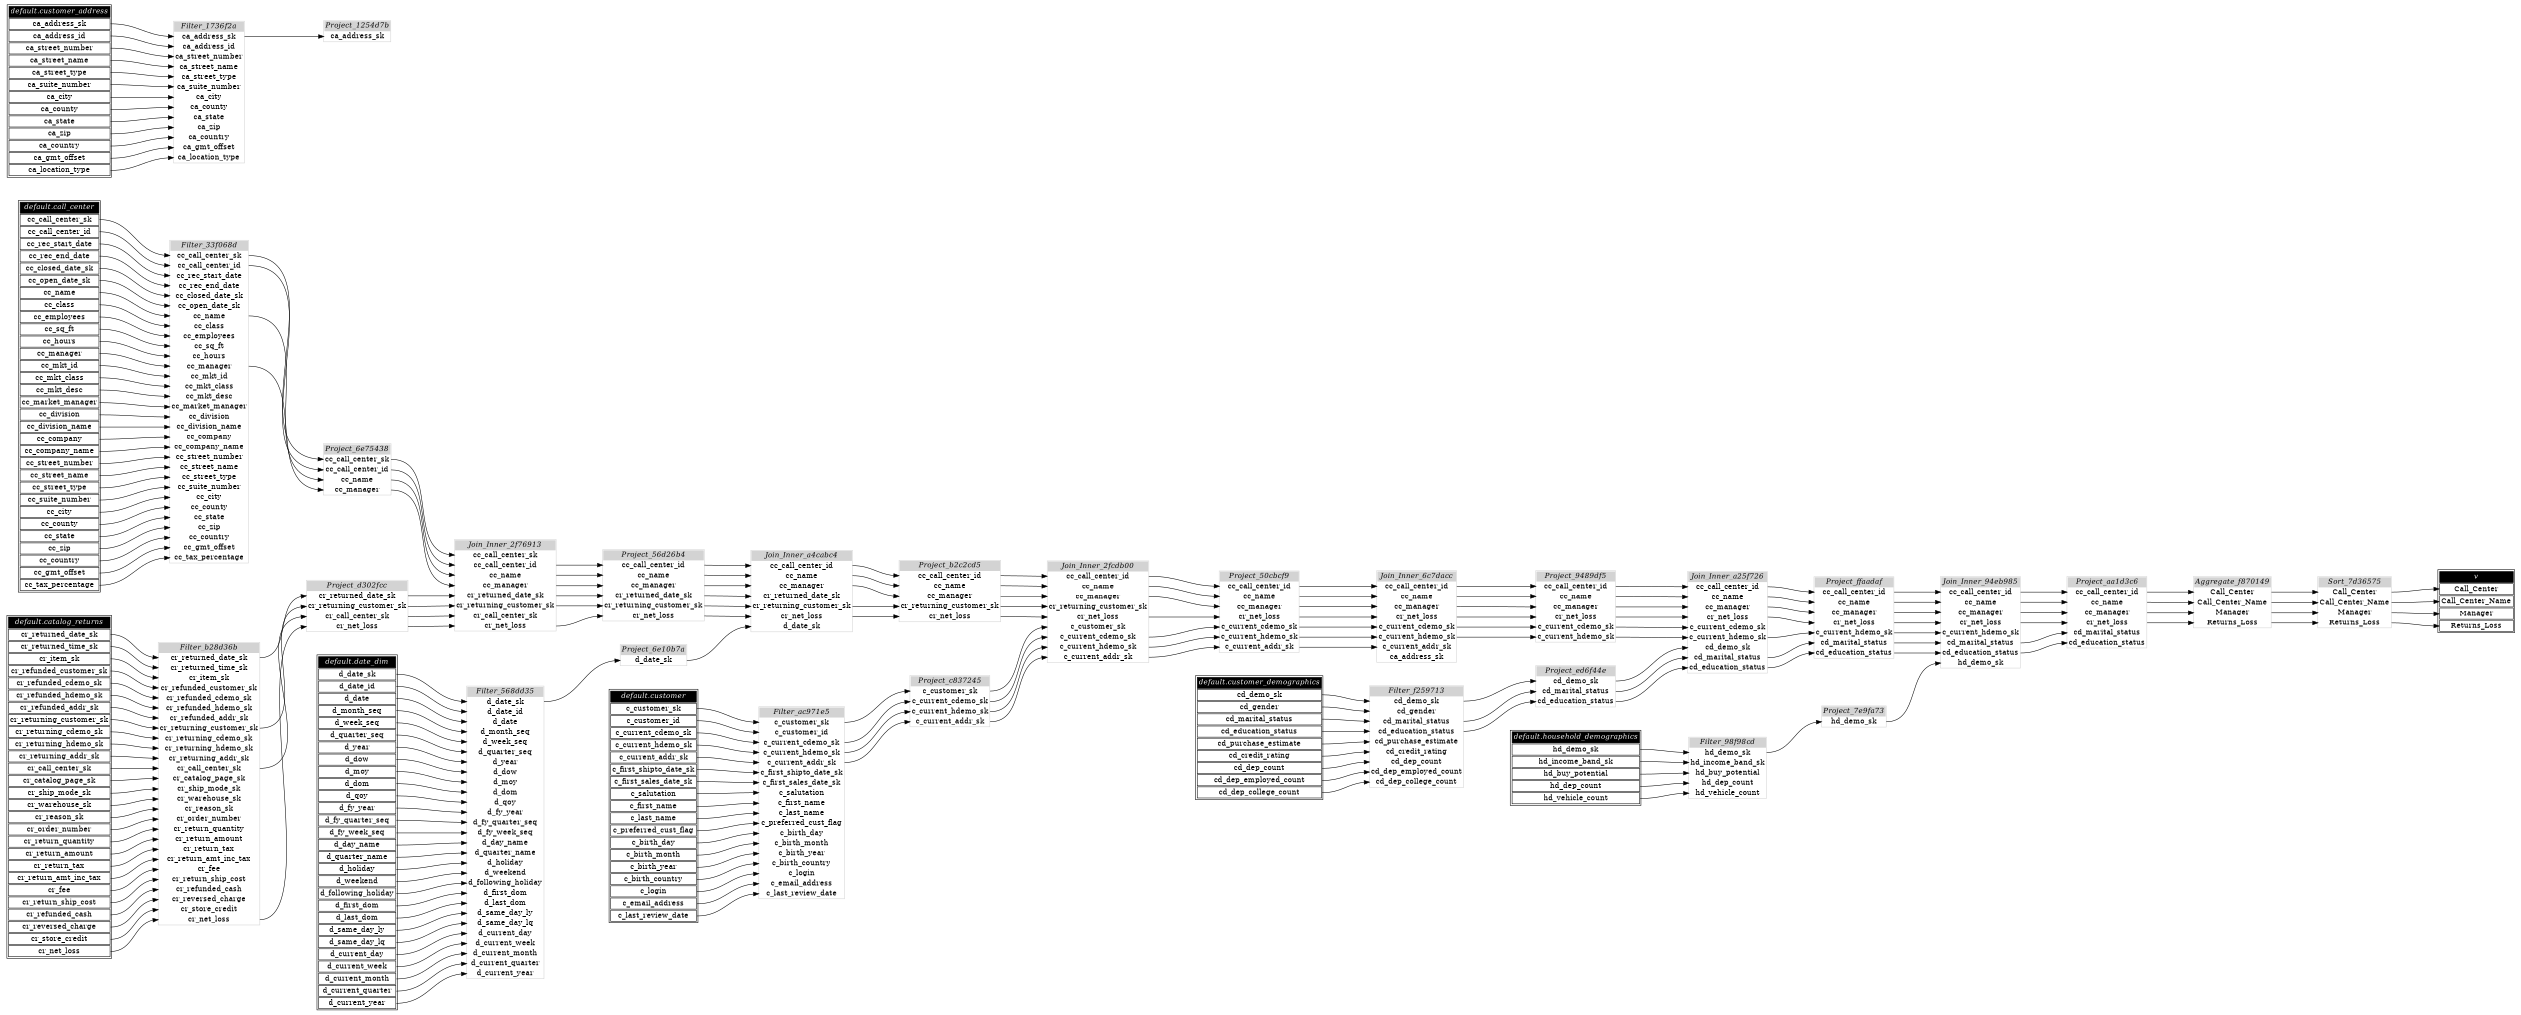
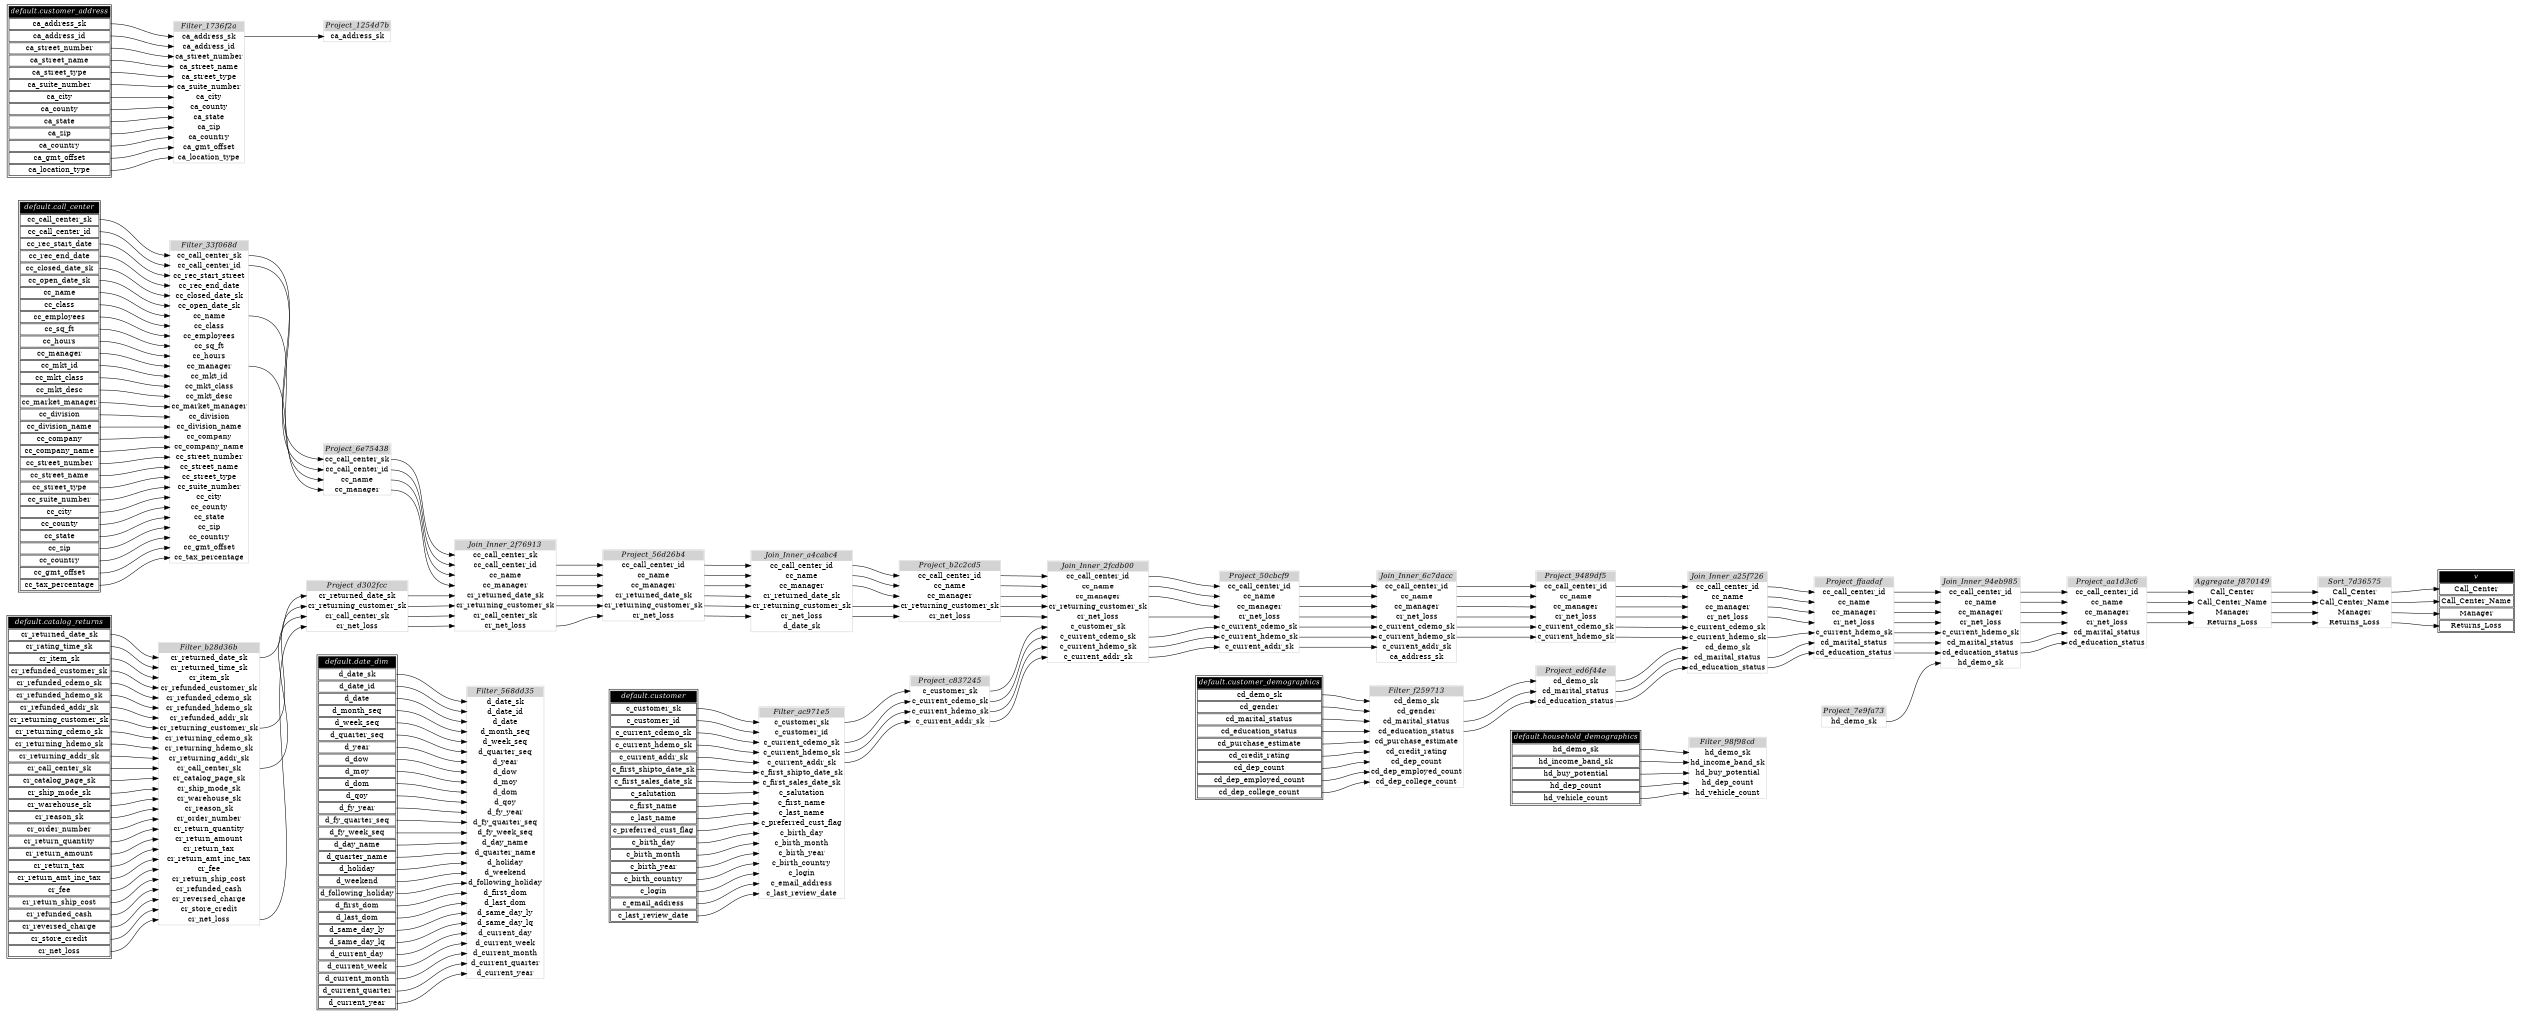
(209, 276) -> (209, 276)
(59, 647) -> (59, 647)
(654, 655) -> none
(1792, 739) -> none
